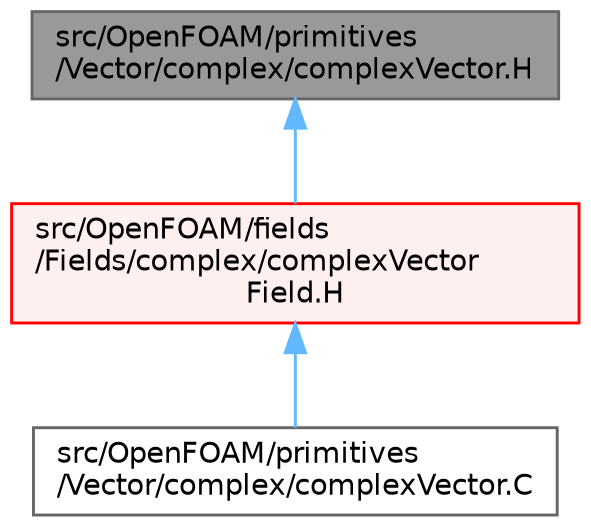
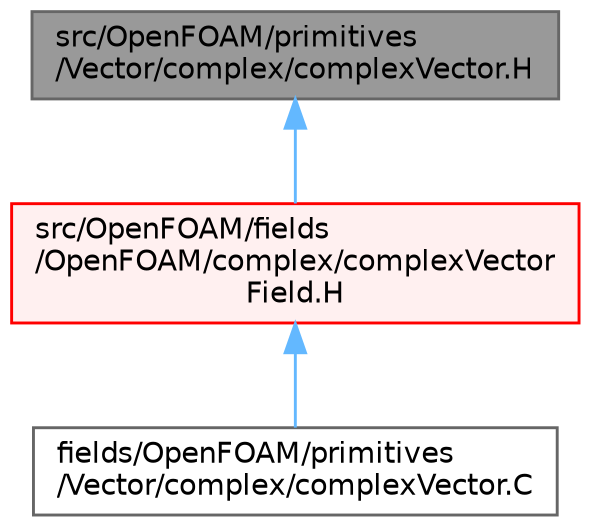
(295, 263) -> (295, 263)
(295, 471) -> (295, 471)
